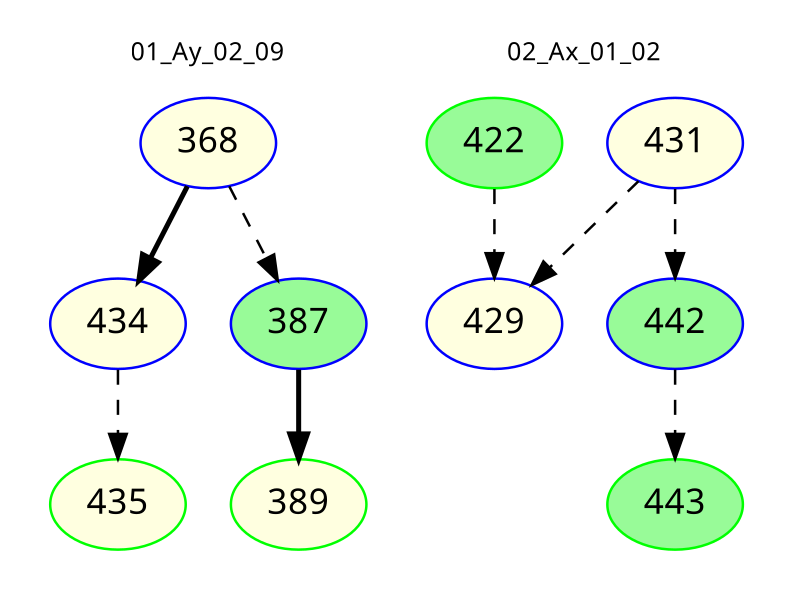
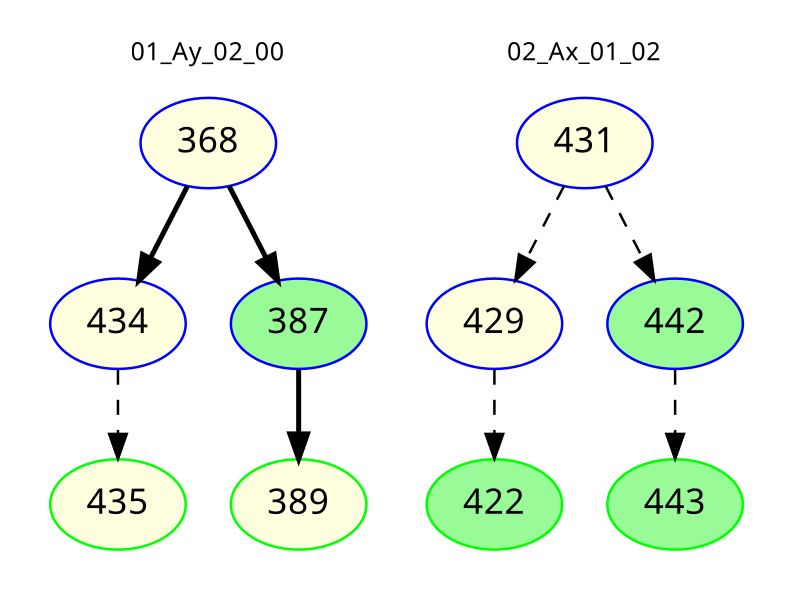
(208, 54) -> (208, 54)
(494, 221) -> (494, 402)
(248, 222) -> (248, 222)
